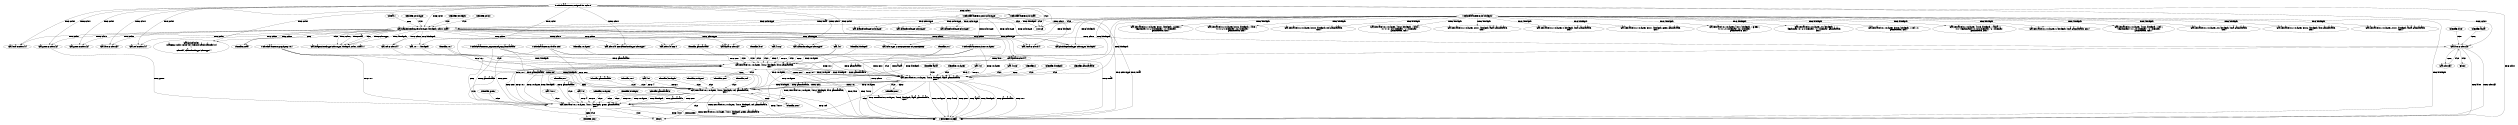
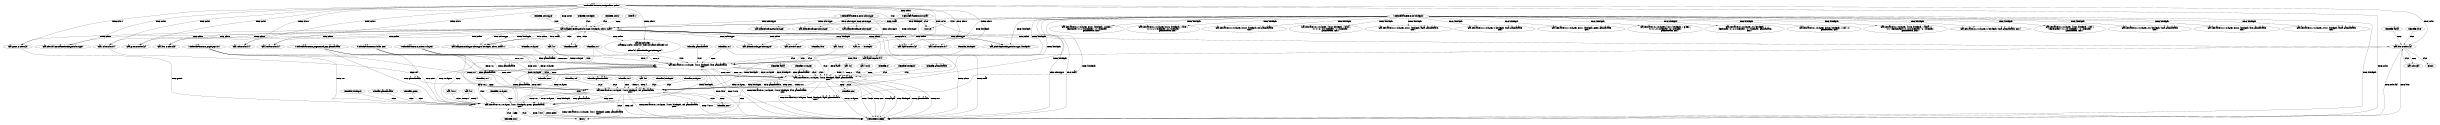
(1015, 22) -> none
(903, 47) -> none
(1123, 72) -> (1057, 72)
